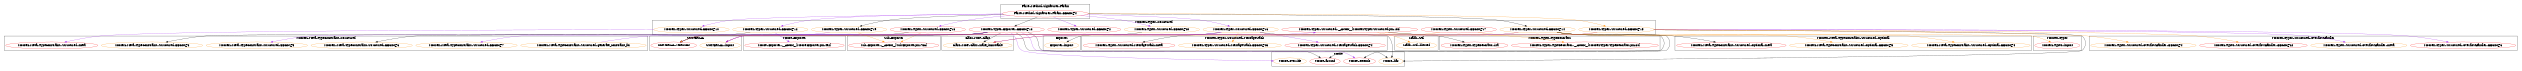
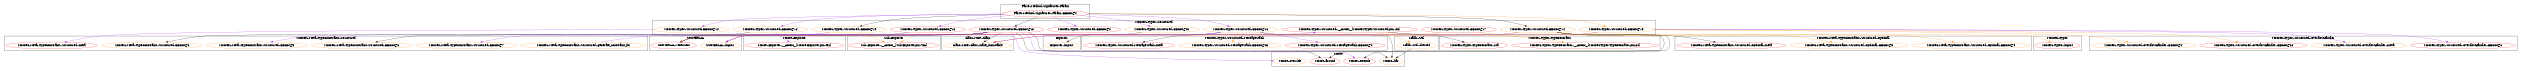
(1007, 30) -> (1007, 30)
(1966, 55) -> (1403, 54)
